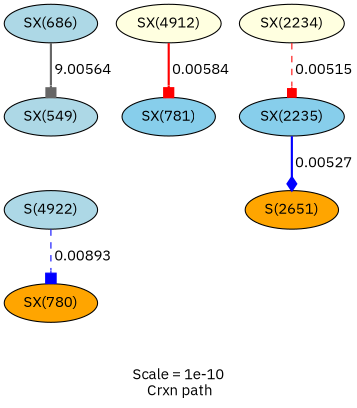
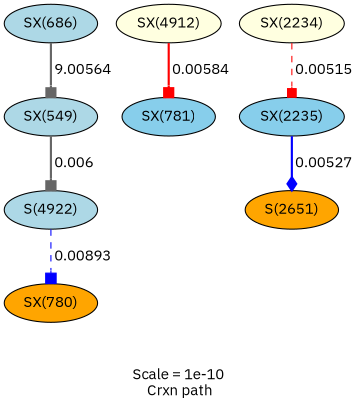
none -> (51, 158)
